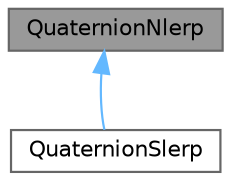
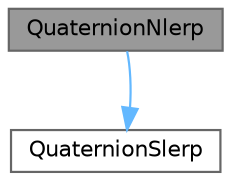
(101, 102) -> (130, 79)
